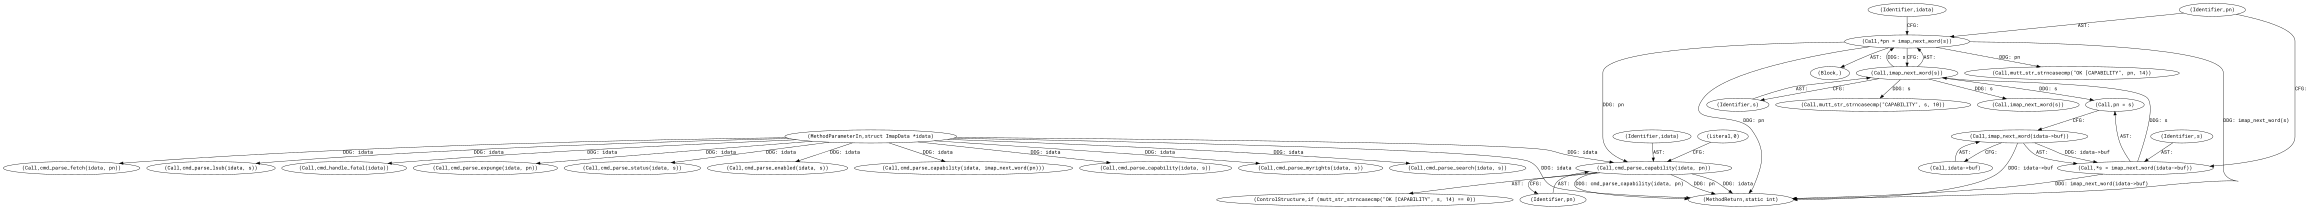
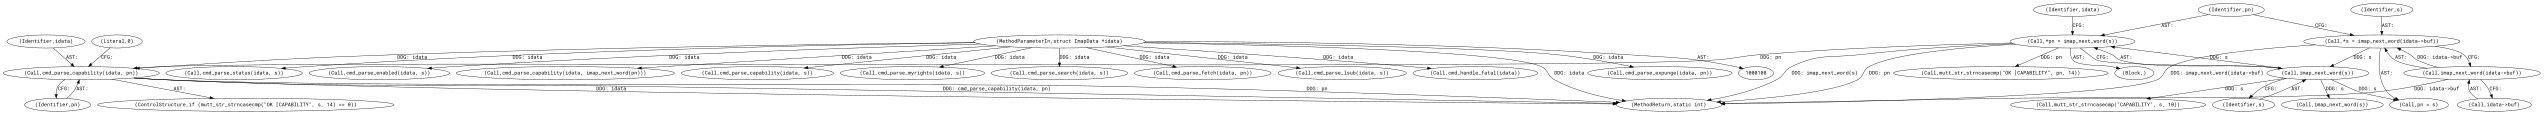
none -> (1756, 73)
(2070, 120) -> (2455, 51)
